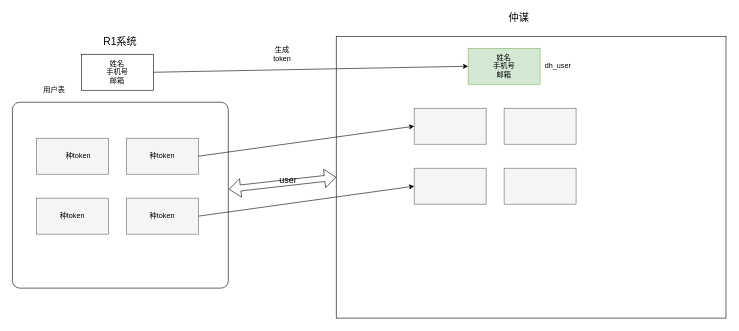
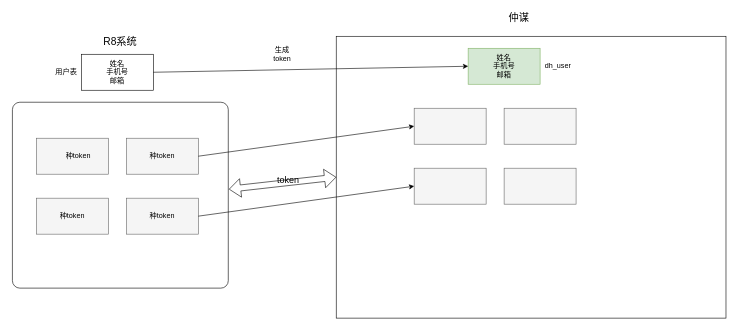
(120, 42) -> (120, 42)
(54, 90) -> (66, 72)
(288, 180) -> (288, 180)
